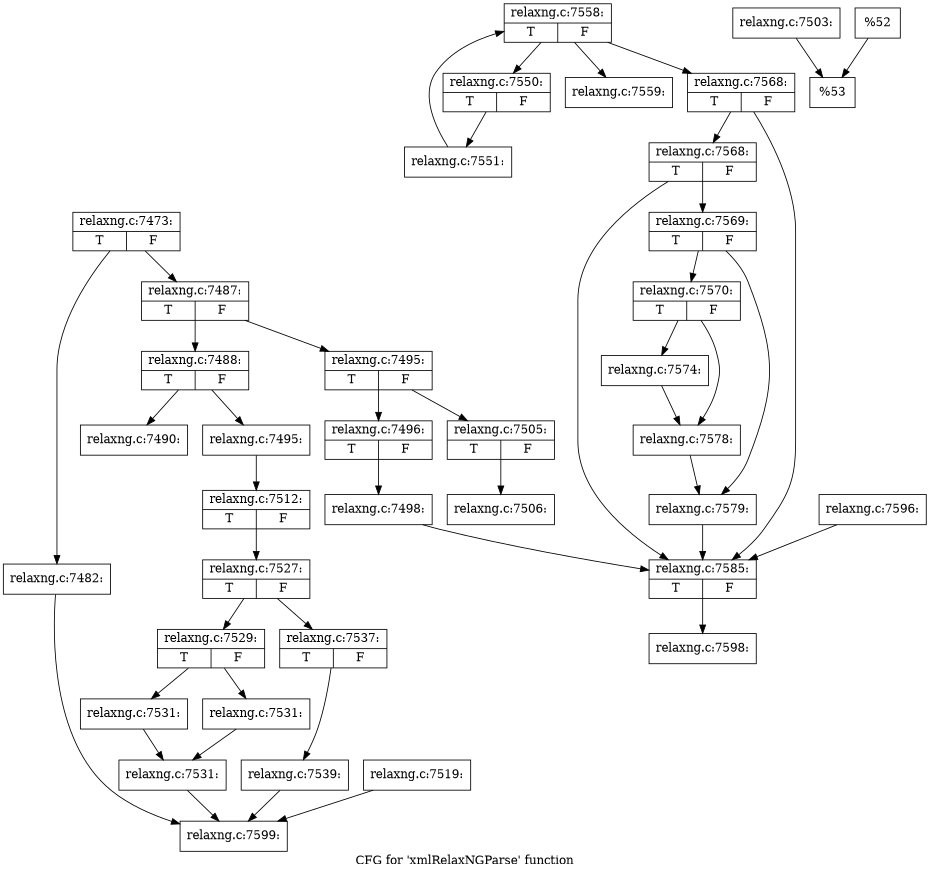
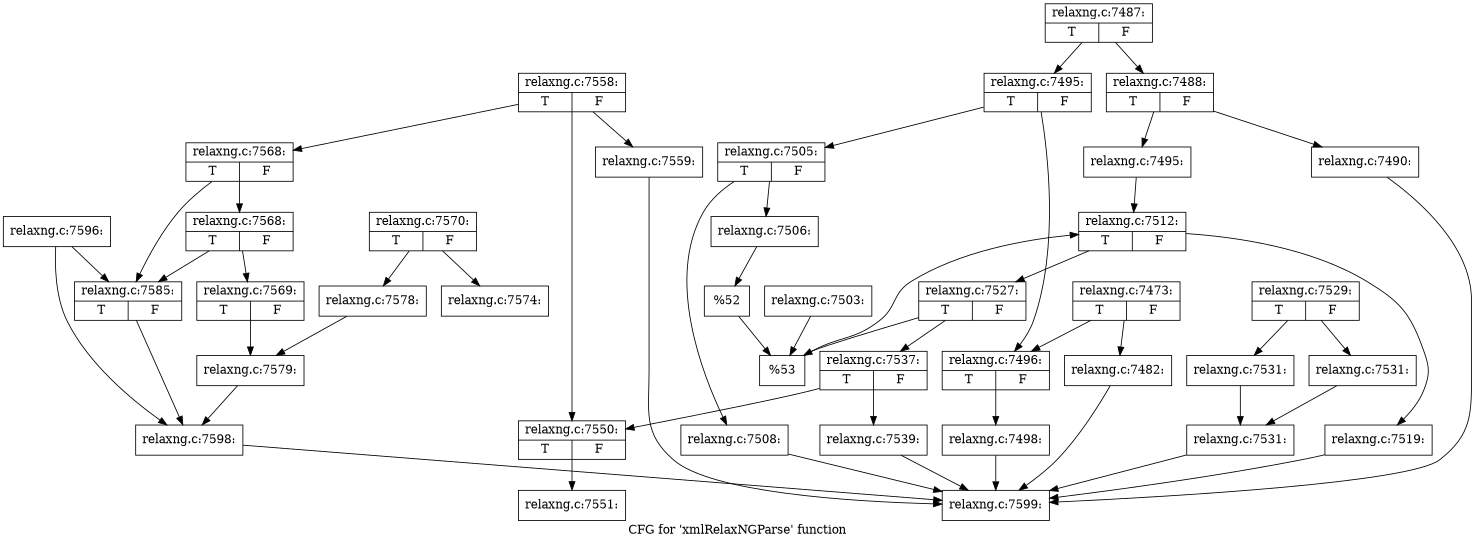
(434, 76) -> none
(696, 262) -> none
(158, 263) -> (1065, 334)
none -> (748, 263)
none -> (925, 274)
none -> (1358, 277)
none -> (83, 347)
(669, 401) -> none
none -> (727, 409)
none -> (734, 440)
none -> (665, 451)
none -> (1411, 470)
none -> (588, 472)
(703, 538) -> (223, 402)
(531, 549) -> (996, 468)
(236, 610) -> (875, 331)
